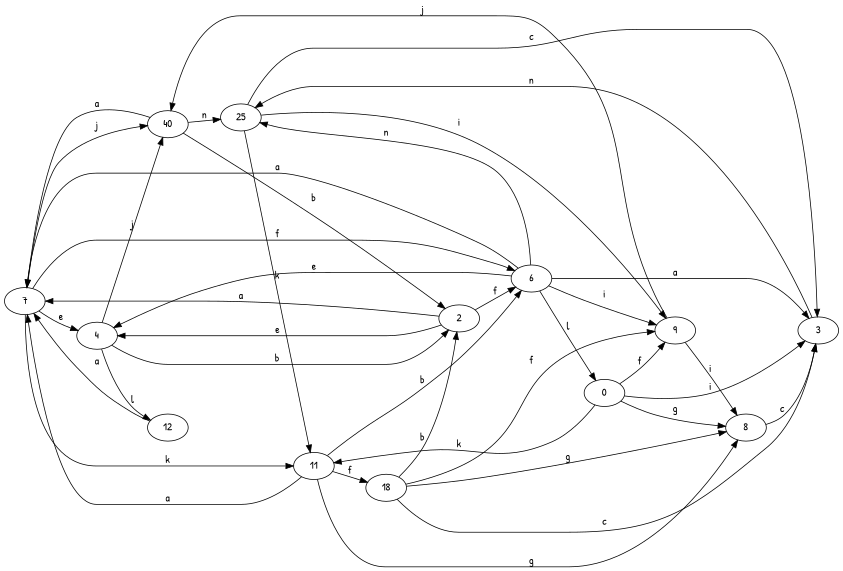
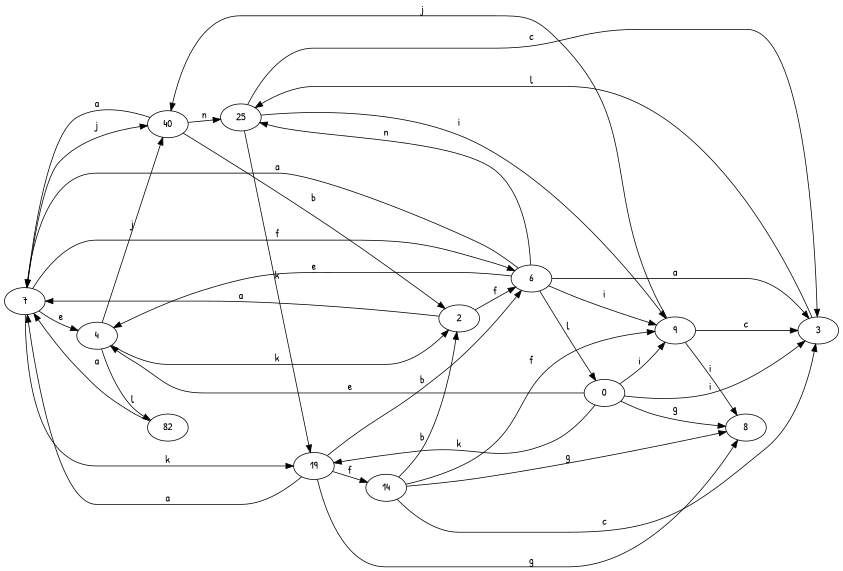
(531, 81) -> (531, 81)
(292, 336) -> (345, 393)
(277, 359) -> (277, 359)
(640, 362) -> (640, 362)
(792, 406) -> (743, 330)
(168, 428) -> (168, 428)
(314, 466) -> (314, 466)
(386, 488) -> (386, 488)
